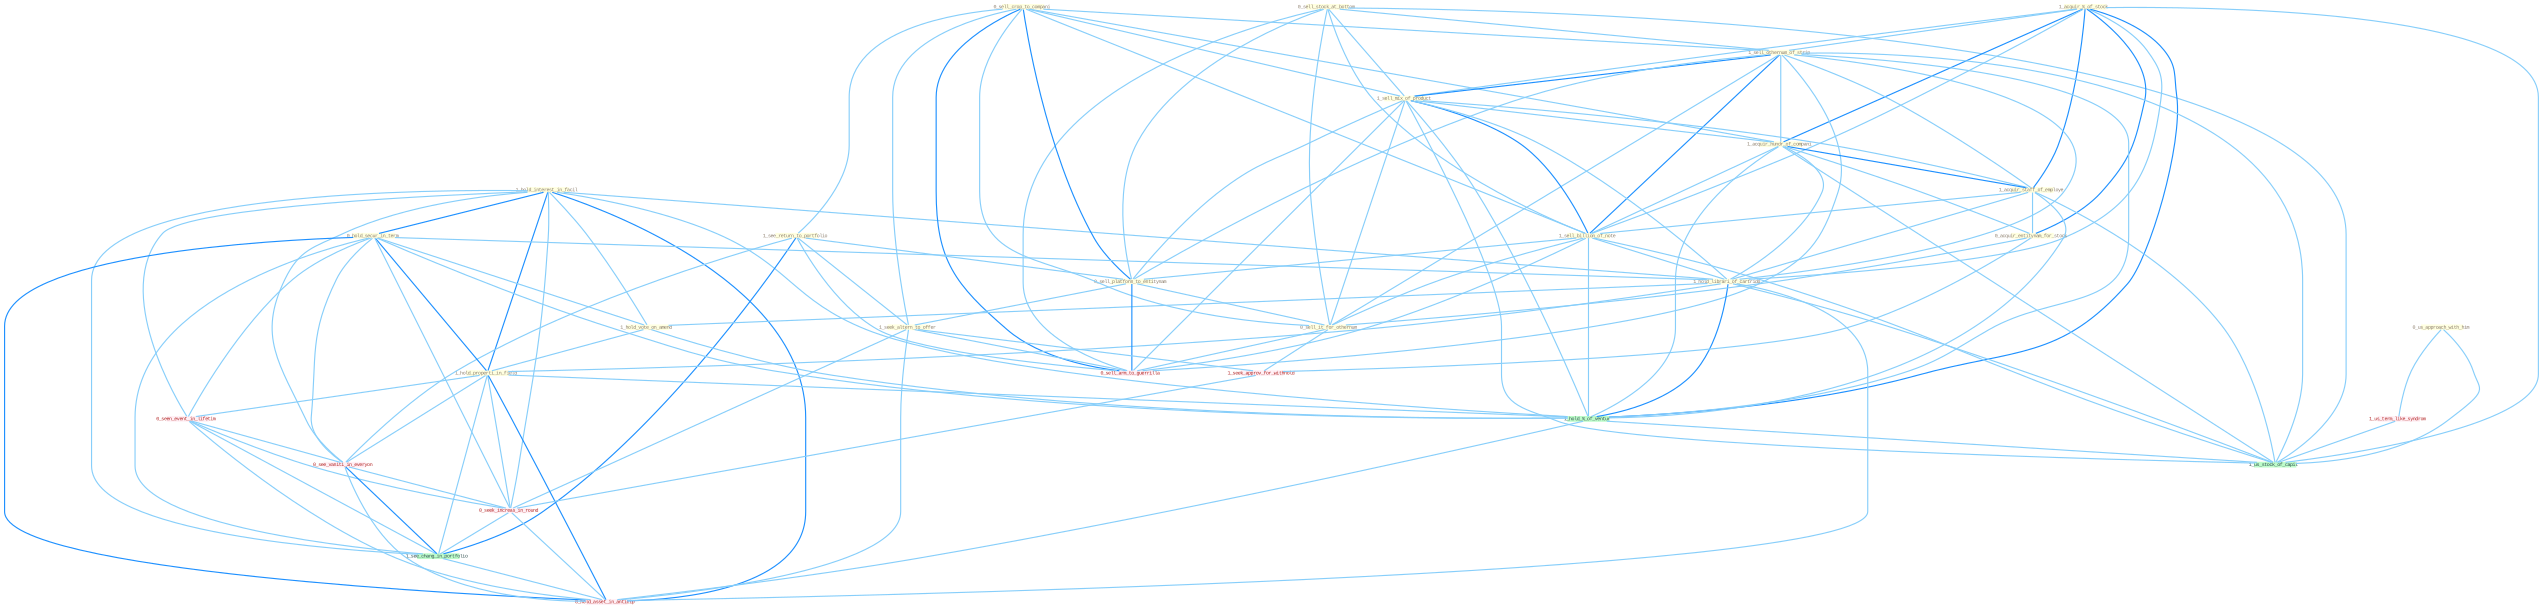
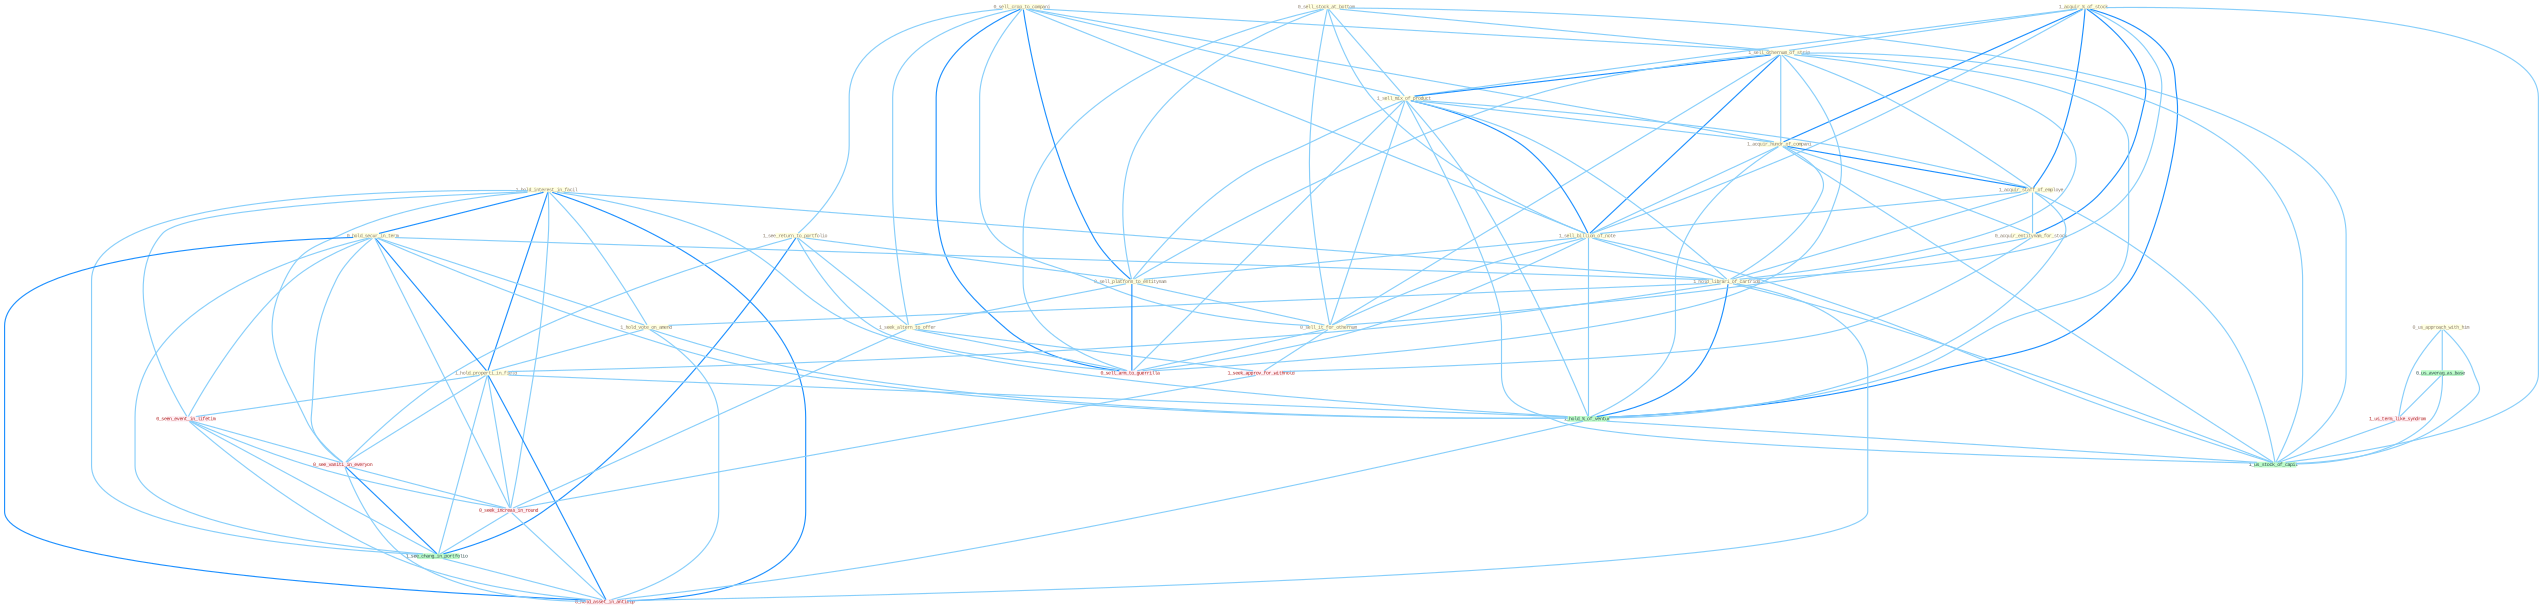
none -> (2442, 373)
(859, 552) -> (719, 480)
